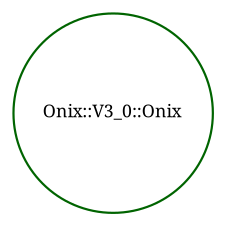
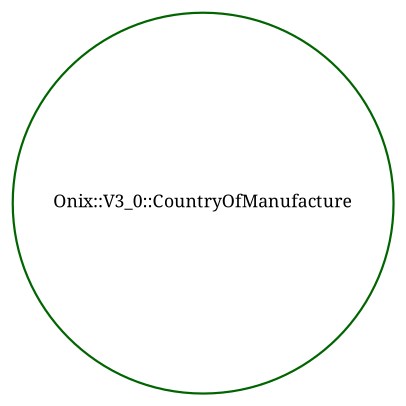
(113, 113) -> (203, 203)
